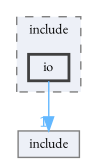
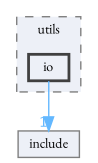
(49, 30) -> (49, 30)
